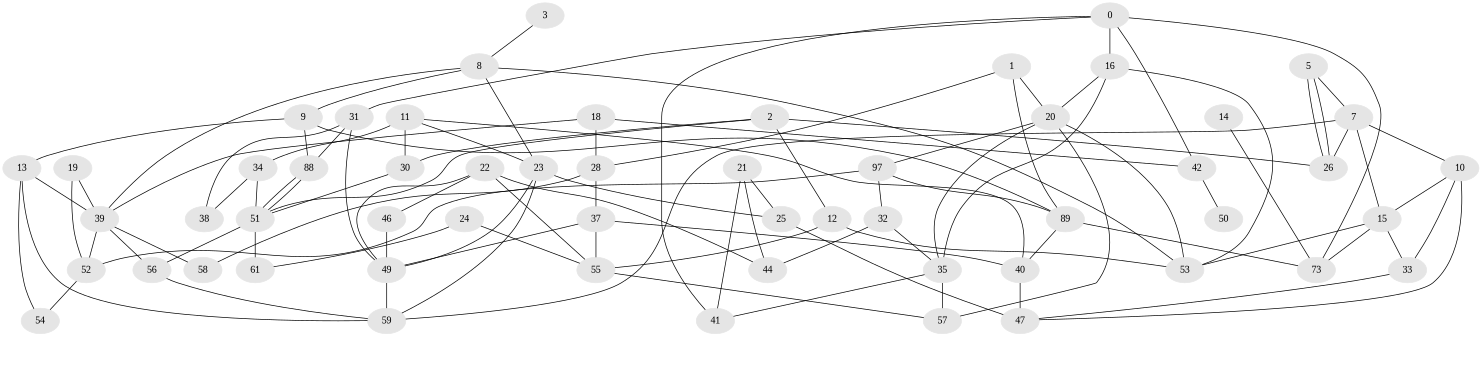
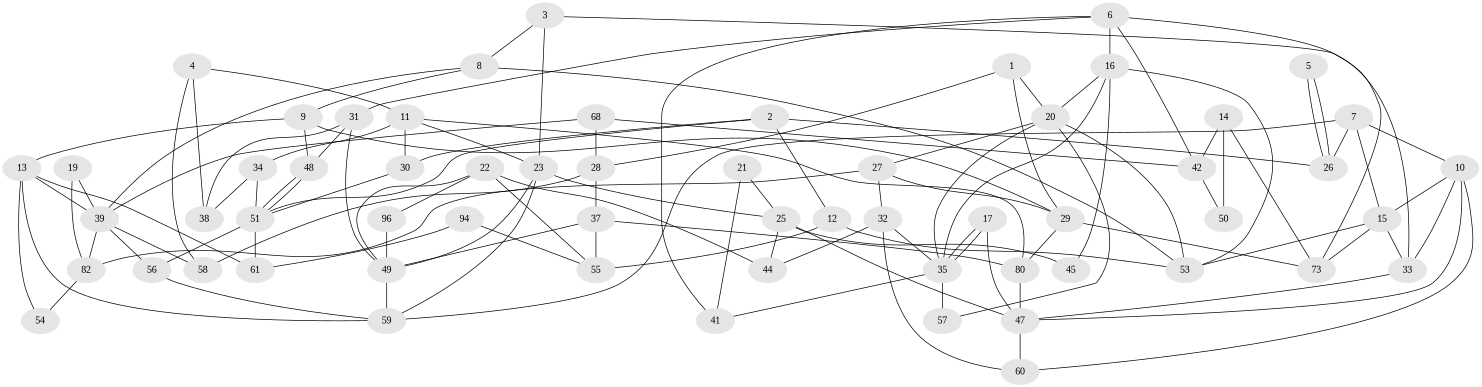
(1110, 16) -> (1110, 16)
none -> (1063, 34)
none -> (192, 66)
(1331, 92) -> none
(509, 117) -> (542, 92)
(596, 117) -> (596, 117)
none -> (1210, 143)
(309, 168) -> (309, 168)
(877, 168) -> (877, 168)
none -> (1224, 168)
none -> (141, 214)
(387, 219) -> (387, 219)
(464, 219) -> (464, 219)
none -> (988, 219)
(1065, 219) -> (1065, 219)
(753, 220) -> (774, 246)
(86, 270) -> (86, 270)
(1020, 270) -> (1020, 270)
none -> (1071, 270)
(769, 296) -> none
none -> (1020, 372)
